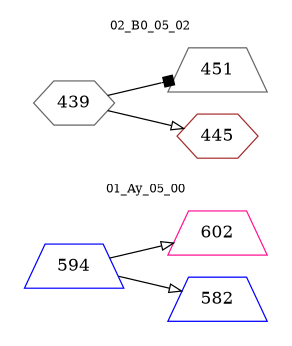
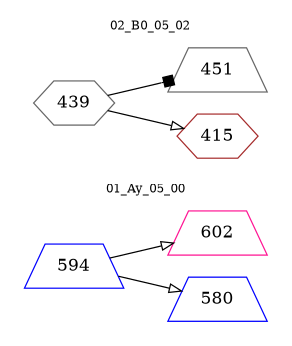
(218, 136) -> (218, 136)
(218, 299) -> (218, 299)
